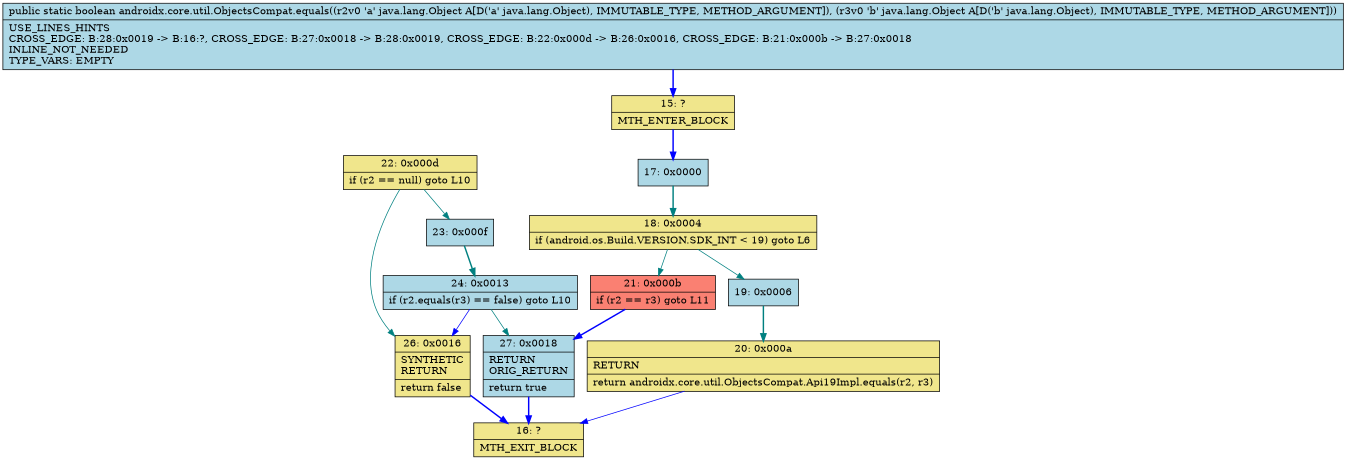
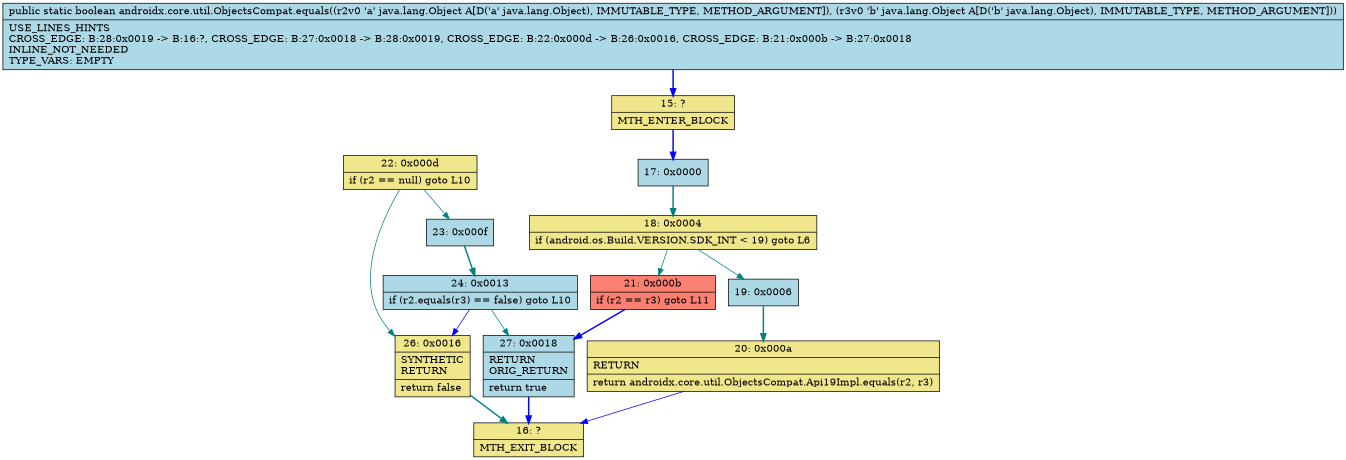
(486, 407) -> (486, 407)
